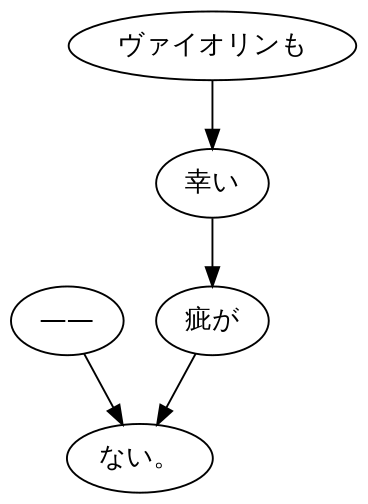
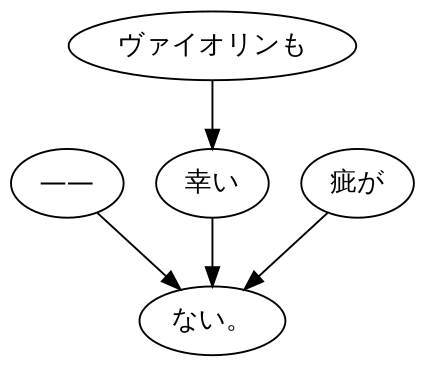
(212, 243) -> (212, 243)
